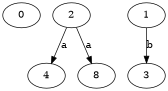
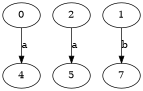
(60, 42) -> (22, 42)
(97, 76) -> (72, 76)
(147, 76) -> (122, 76)
